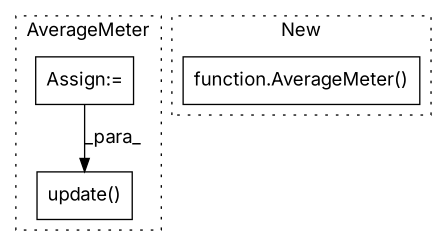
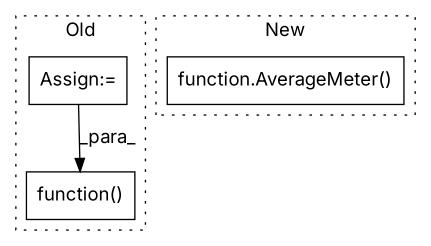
(89, 31) -> (81, 31)
(85, 196) -> (81, 196)
